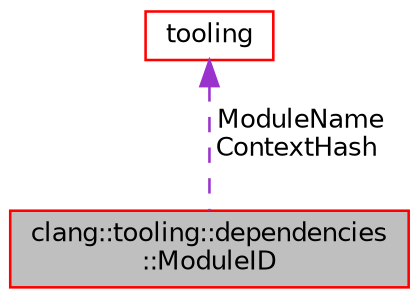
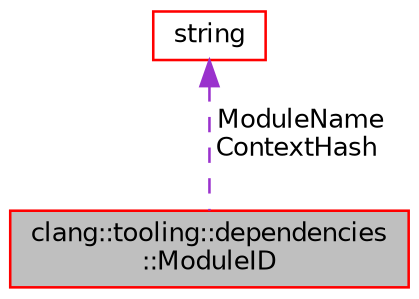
(209, 36) -> (209, 36)
